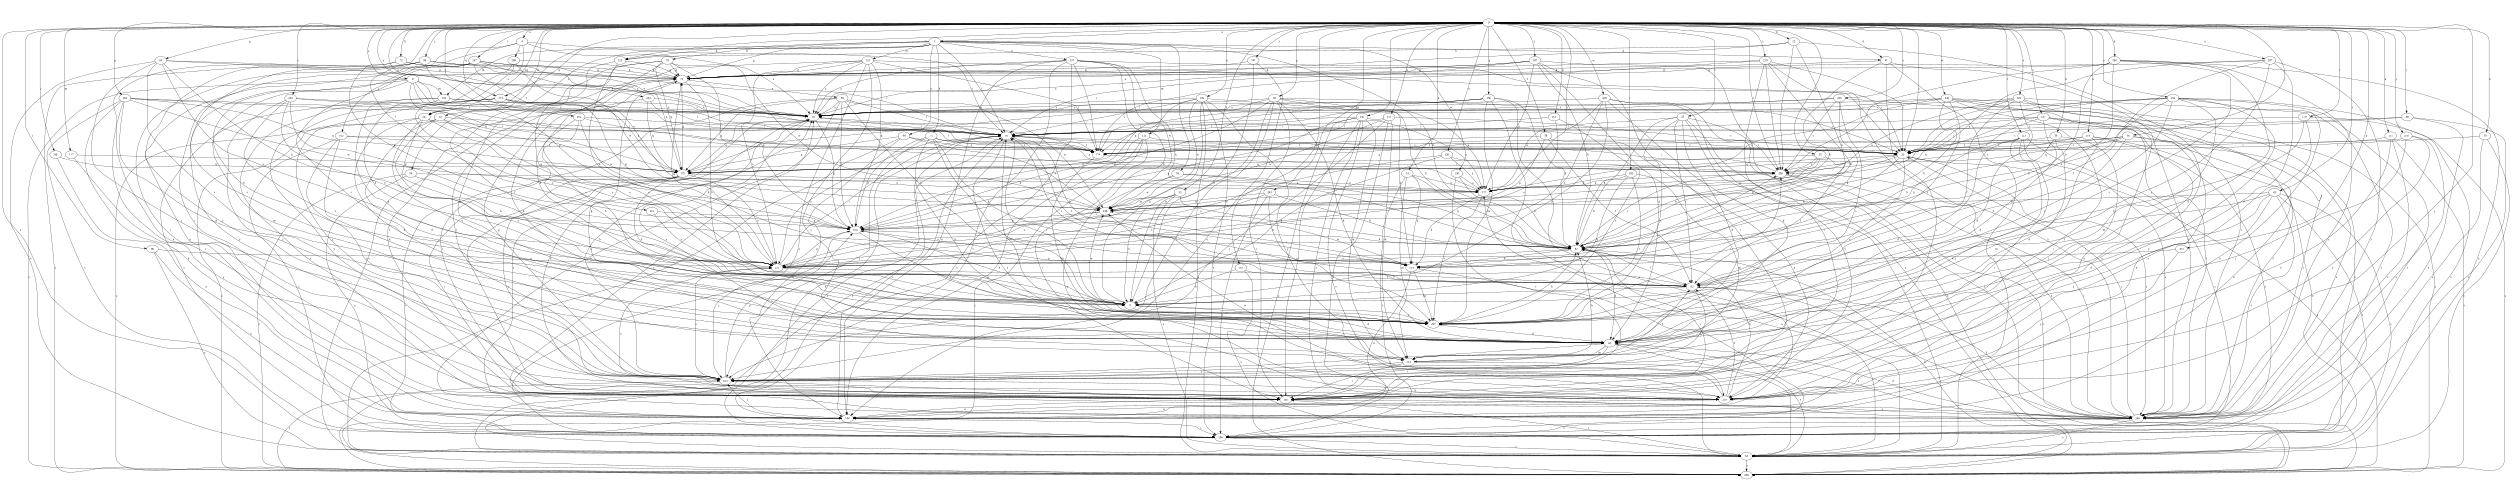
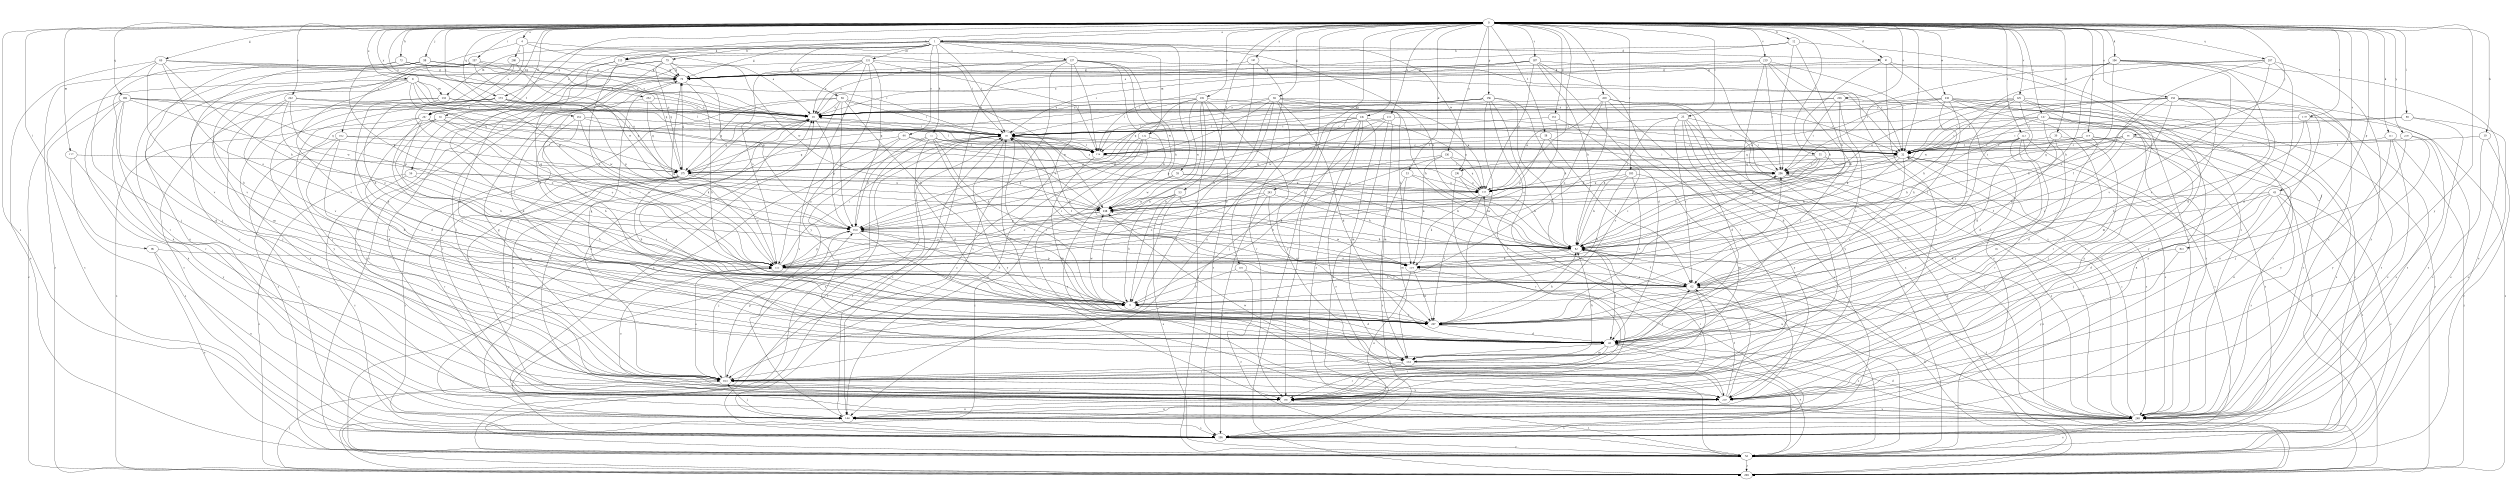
(1688, 31) -> none
(577, 67) -> none
(761, 89) -> (816, 50)
(1355, 152) -> (1727, 153)
(56, 155) -> none
none -> (1344, 207)
(652, 211) -> none
(1418, 213) -> (1423, 211)
(1625, 279) -> (1720, 420)
(454, 366) -> (1625, 331)
none -> (270, 382)
none -> (934, 391)
(221, 443) -> (797, 455)
